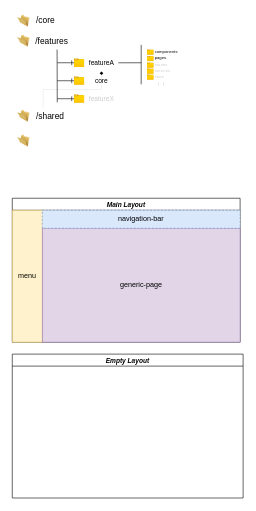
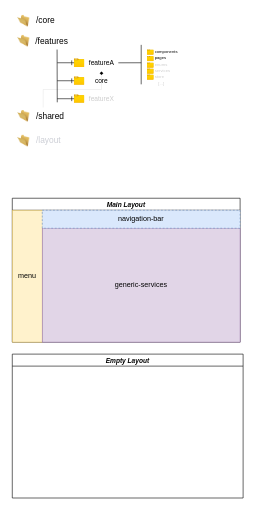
none -> (52, 141)
(141, 285) -> (141, 285)
